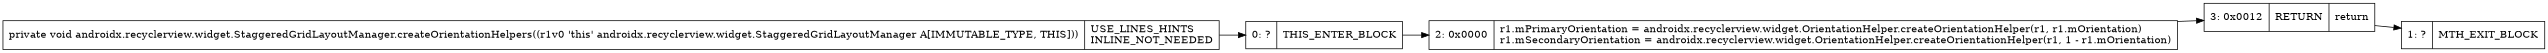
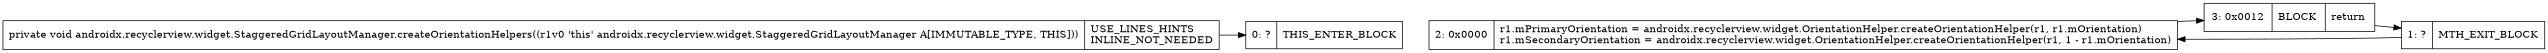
(2299, 17) -> (2297, 17)
(1412, 35) -> (2293, 39)
